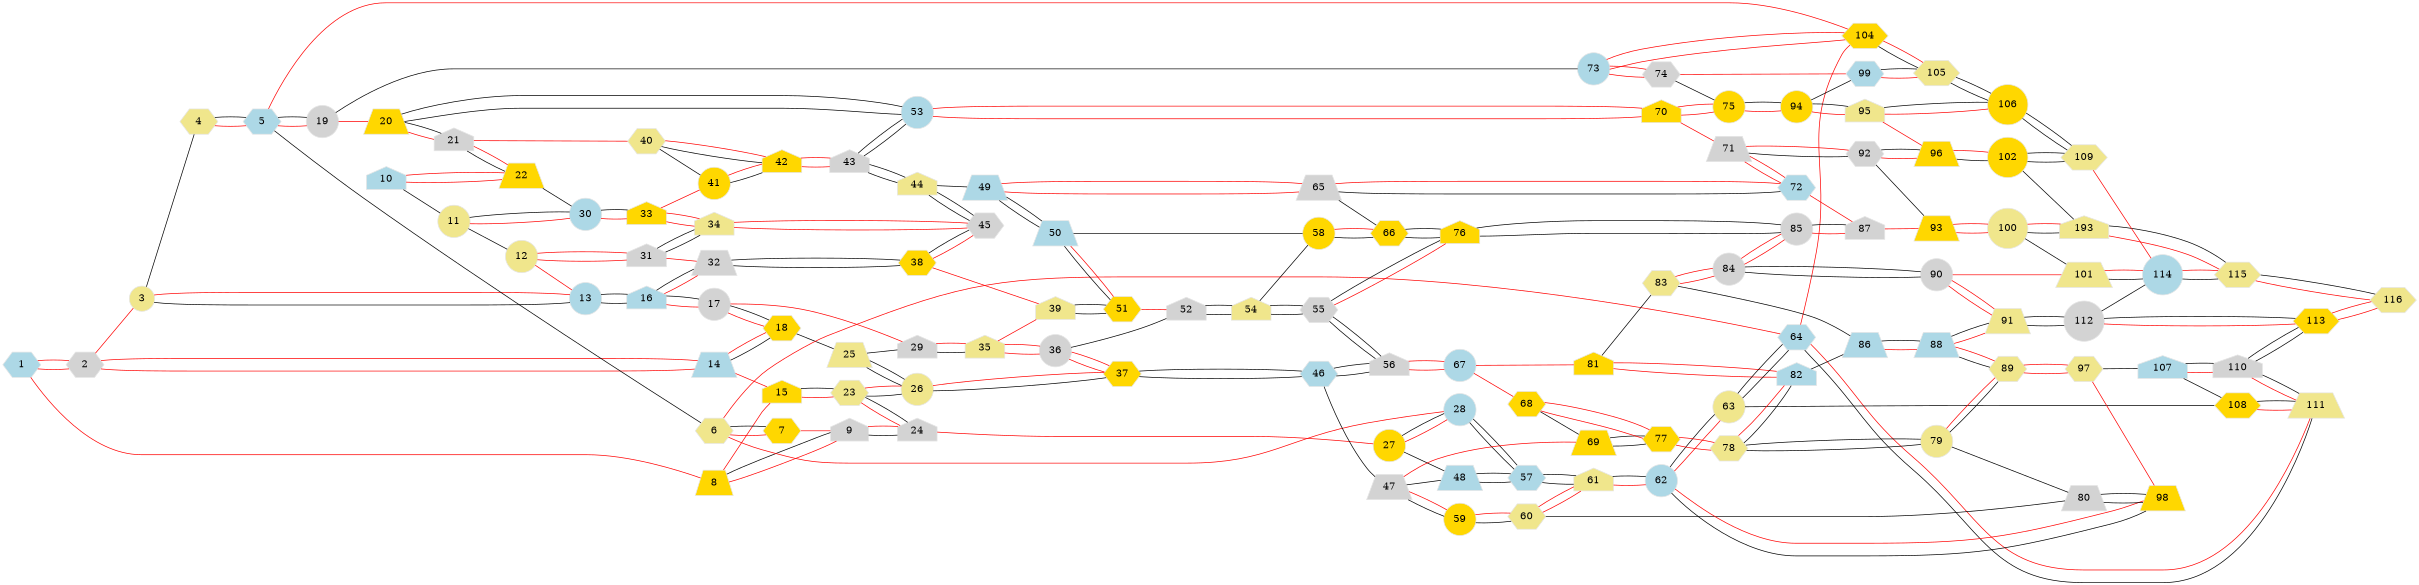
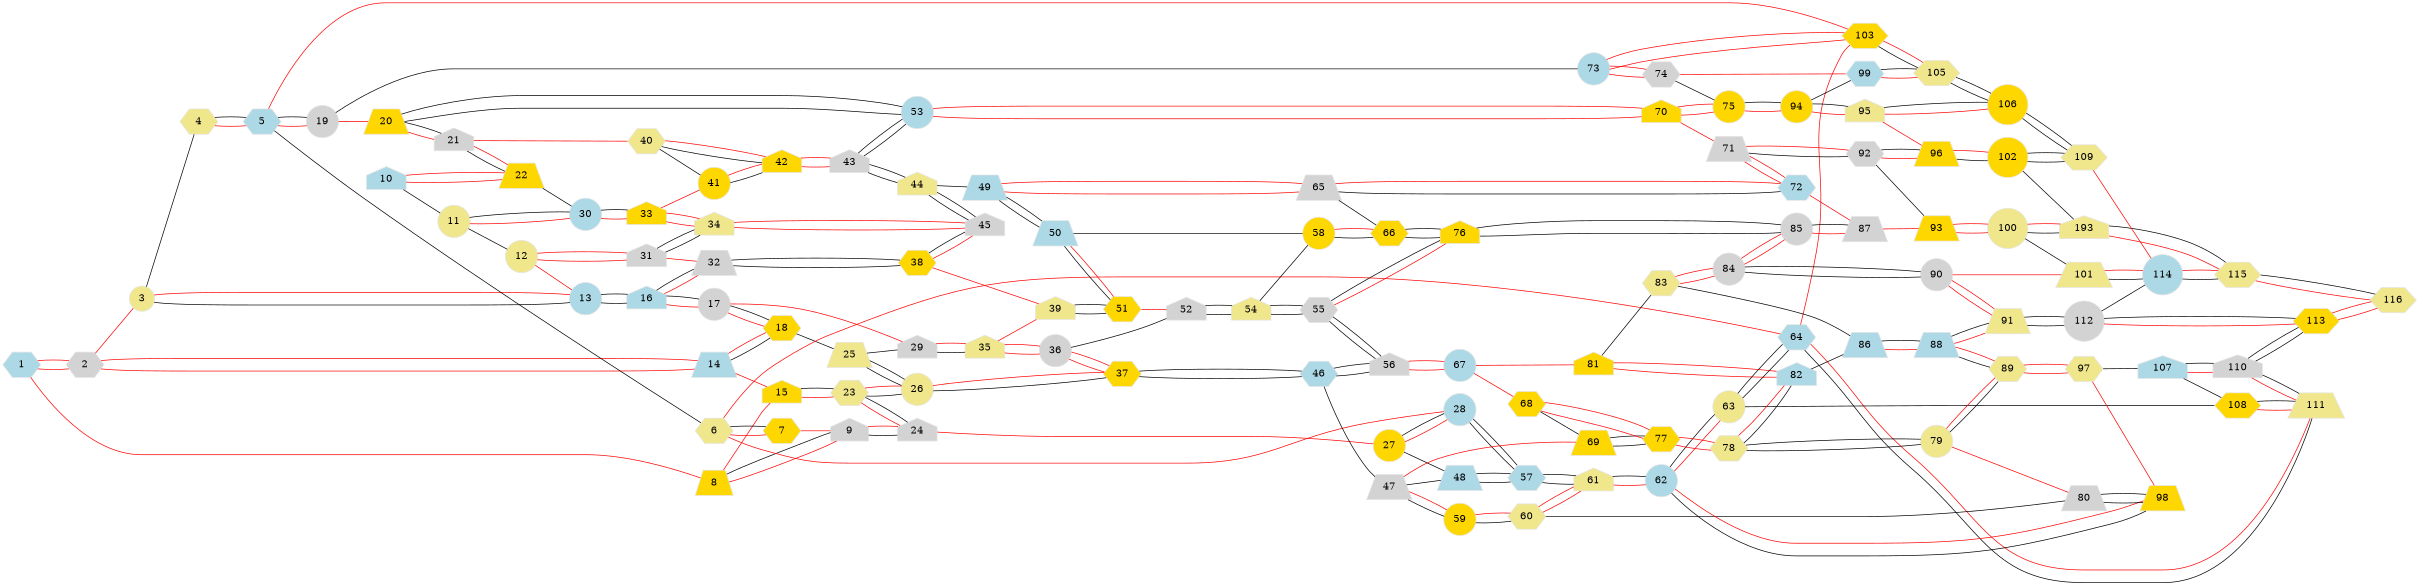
(1865, 36) -> (1865, 36)
(985, 226) -> (985, 226)
(1865, 229) -> (1865, 229)
(2010, 470) -> (2010, 470)
